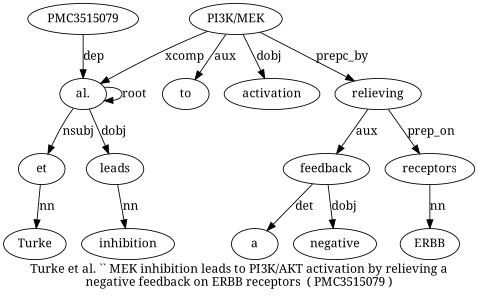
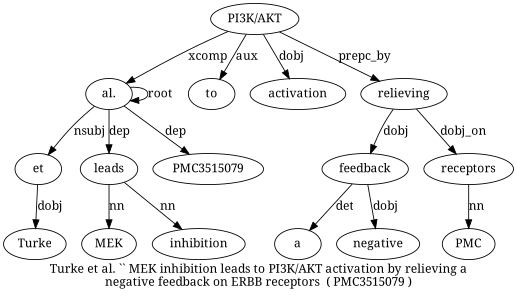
(236, 19) -> (255, 19)
(83, 52) -> (153, 127)
(114, 132) -> (120, 132)
(367, 132) -> (396, 132)
(431, 132) -> (464, 132)
(47, 207) -> (50, 207)
none -> (109, 244)
(430, 244) -> (469, 244)
